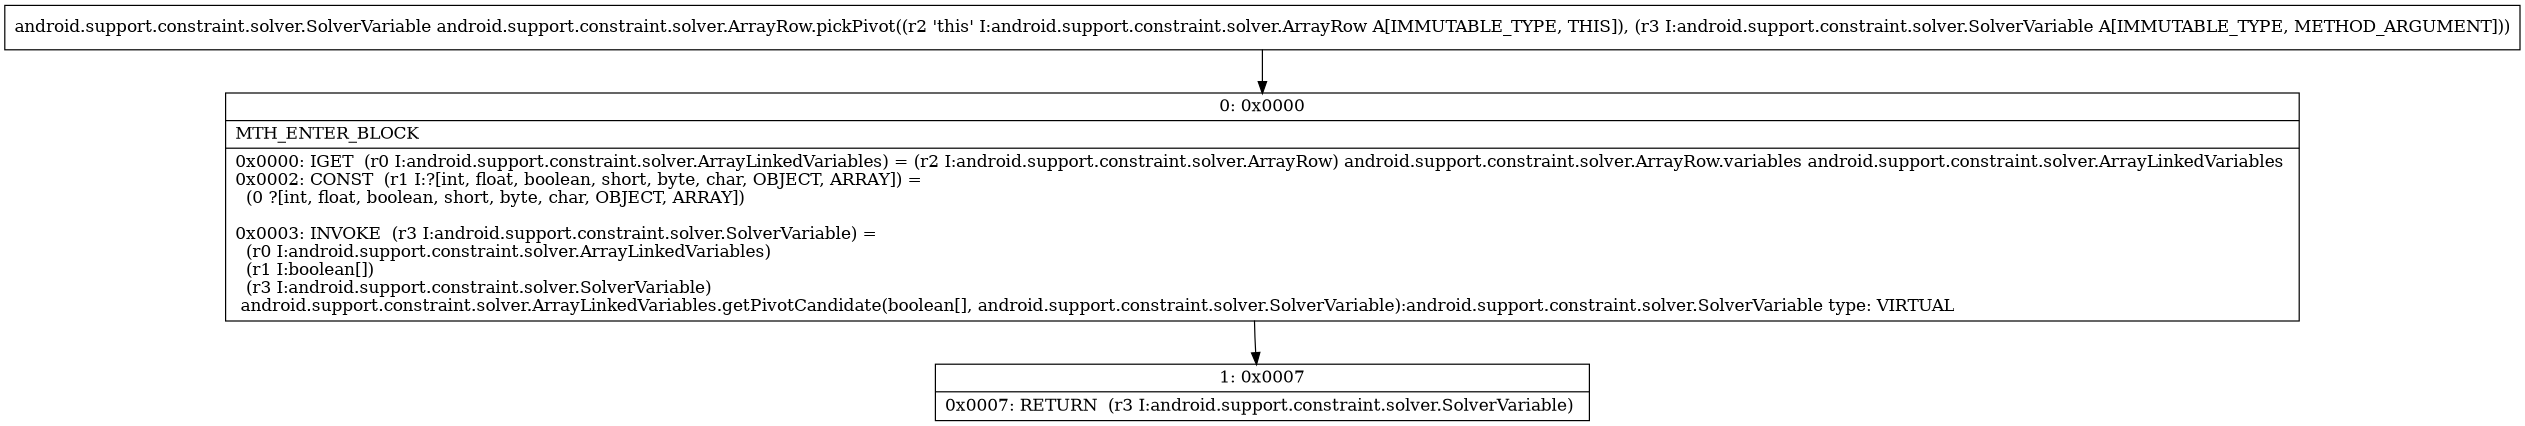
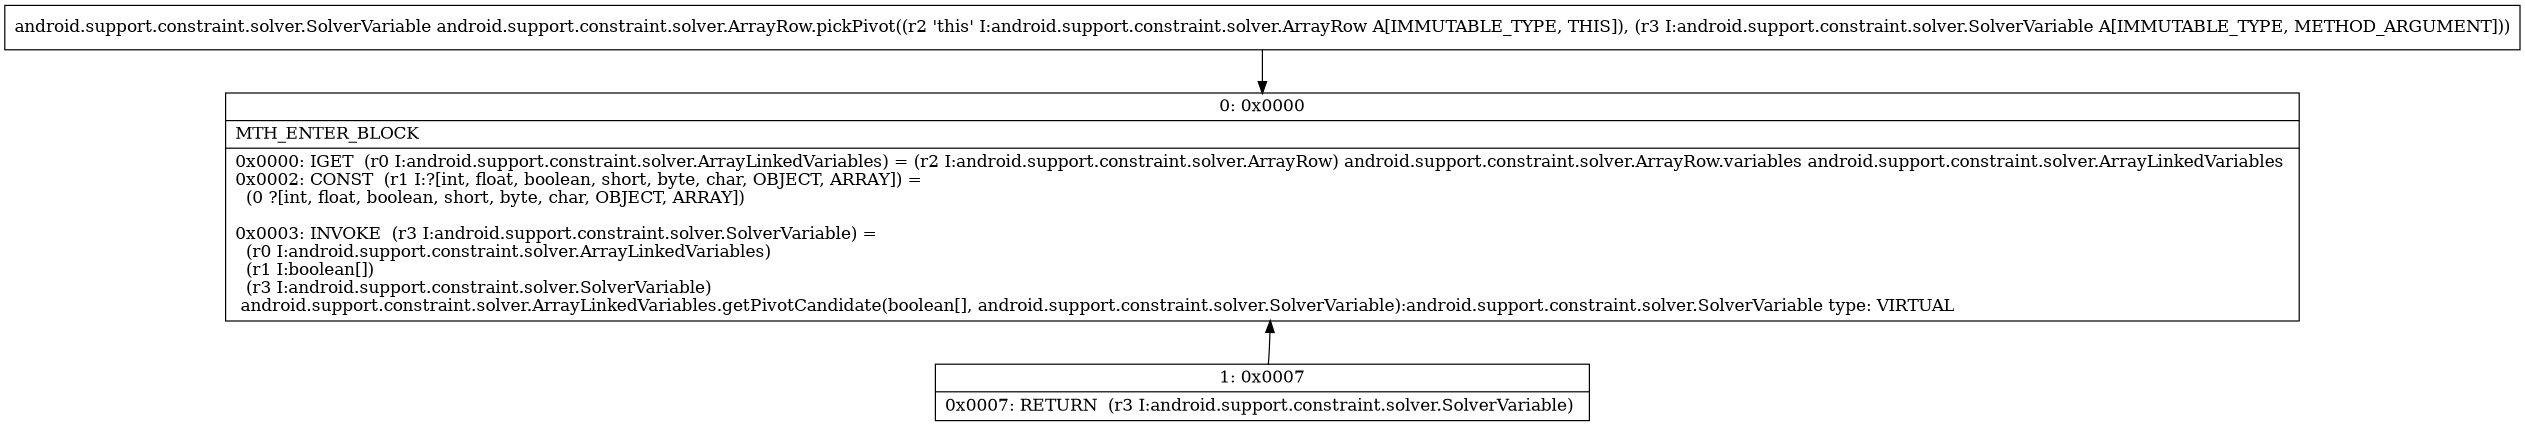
(1255, 337) -> (1269, 349)
